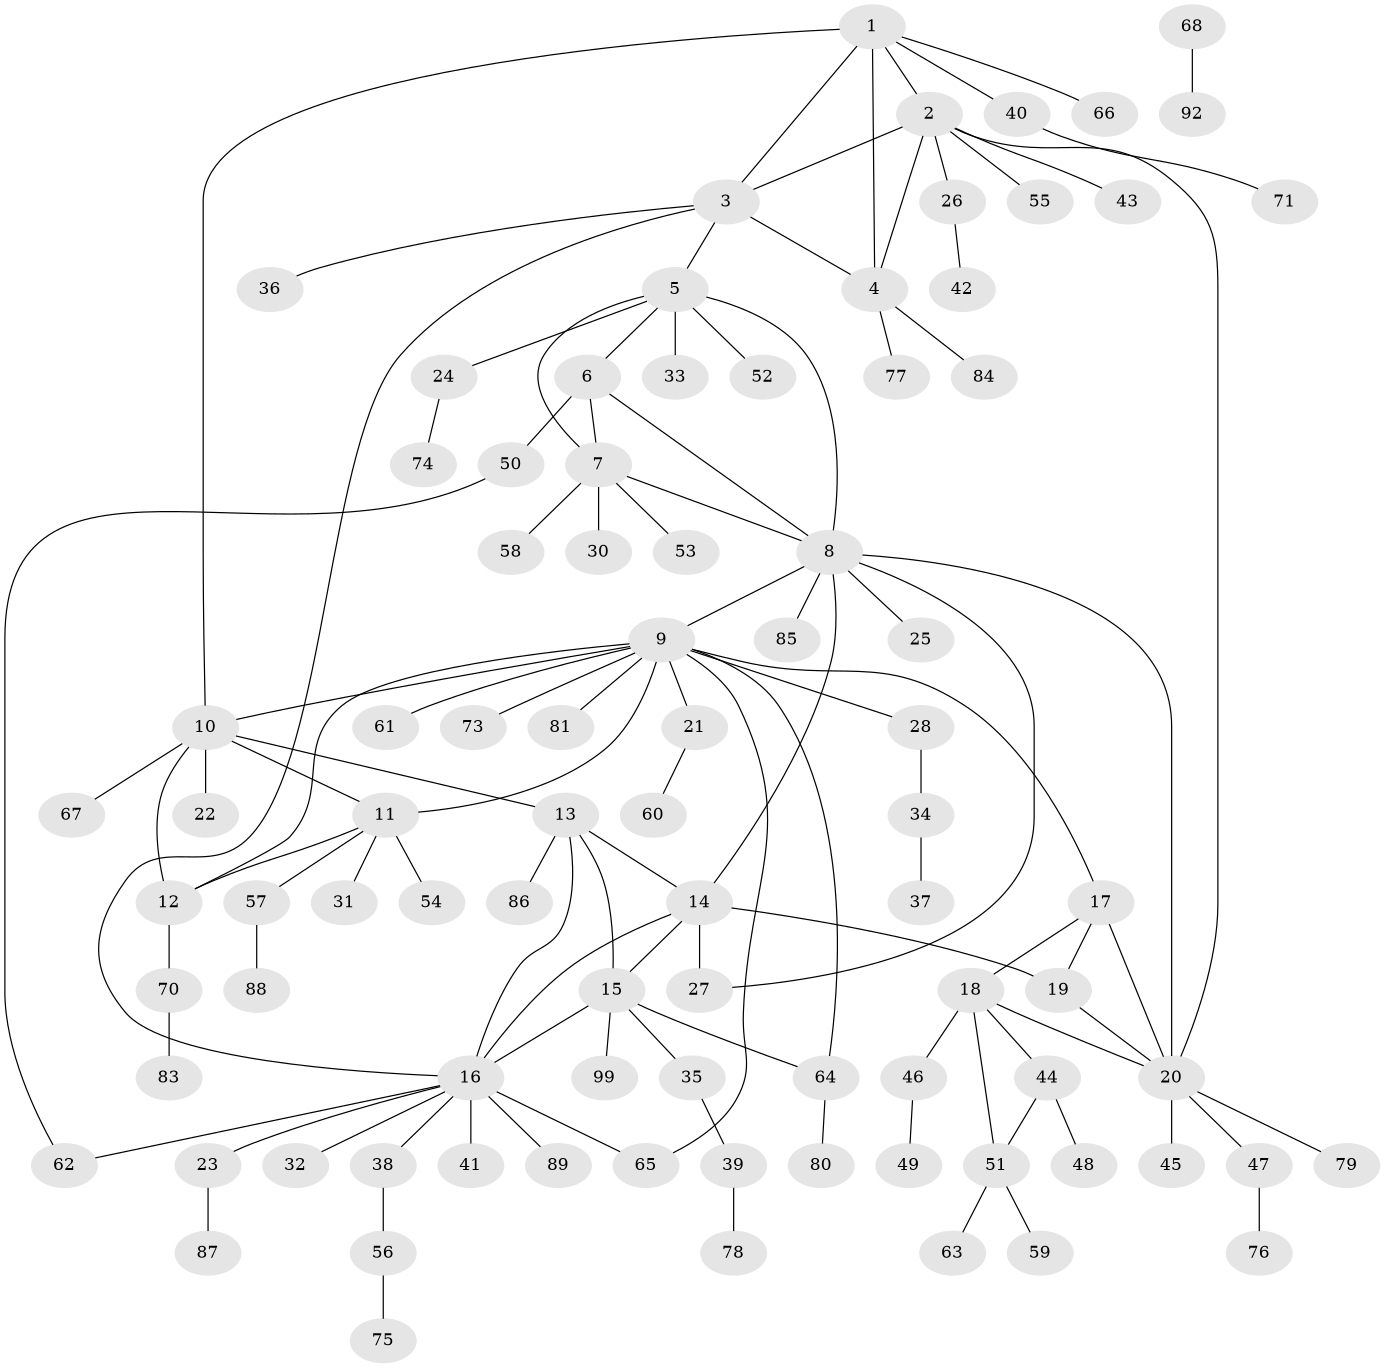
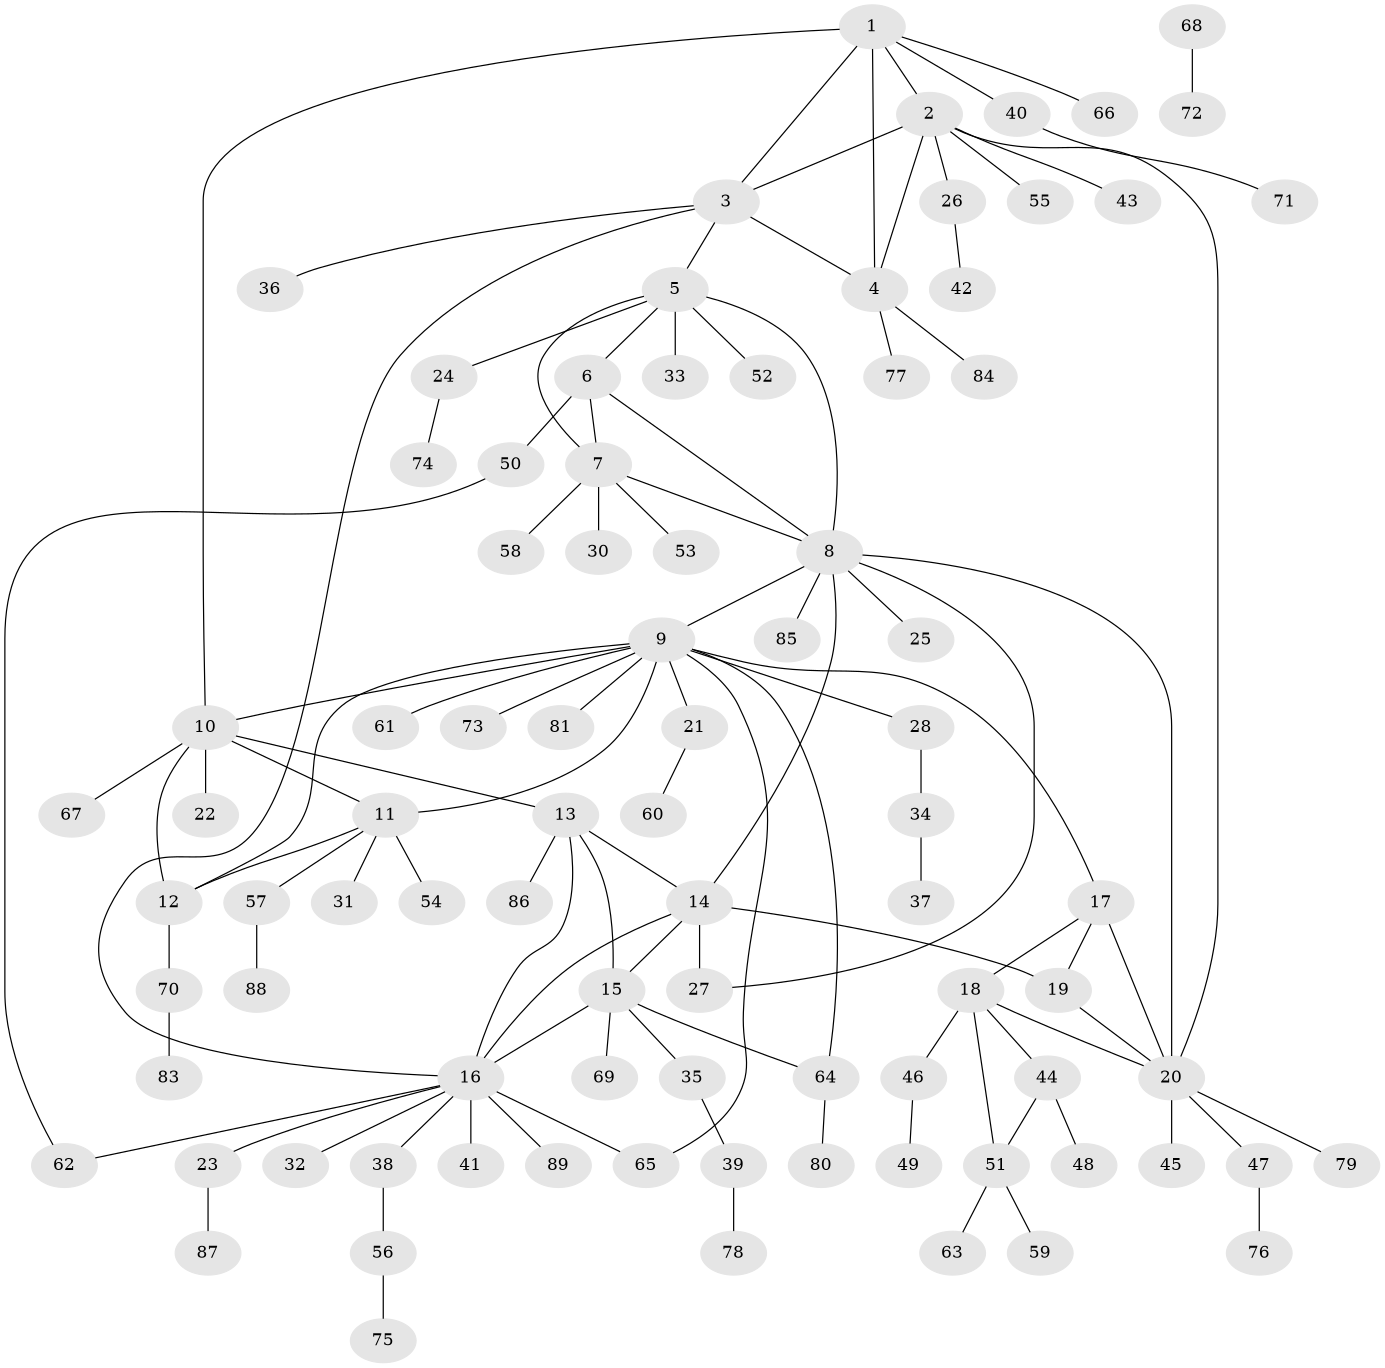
(1192, 114) -> (1192, 114)
(605, 1078) -> (605, 1078)
